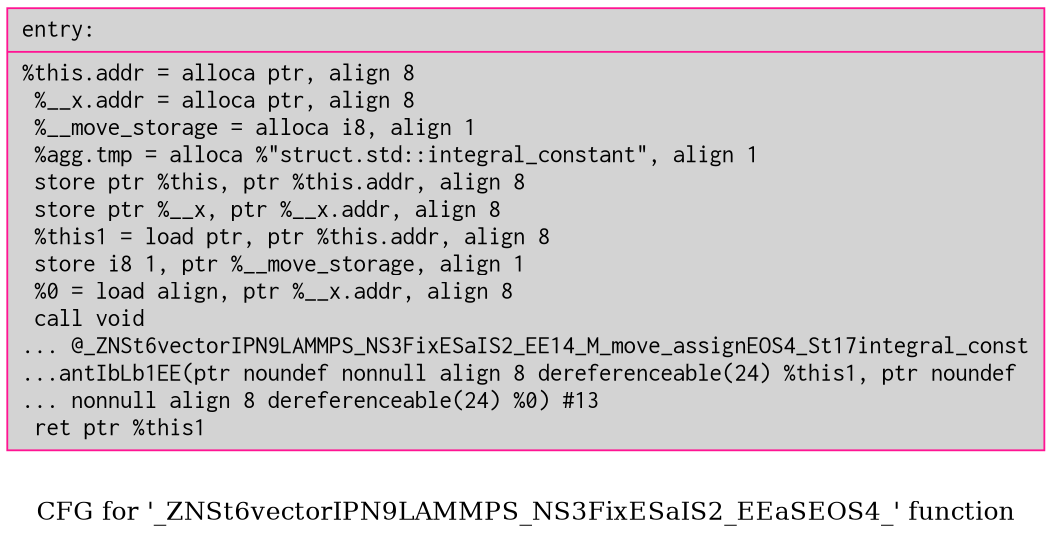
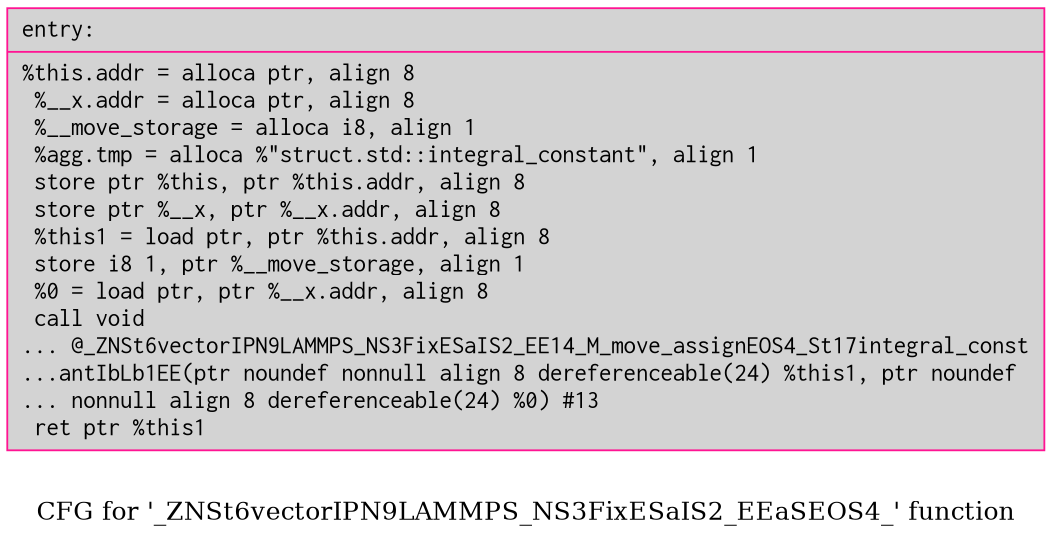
(268, 291) -> (256, 291)
